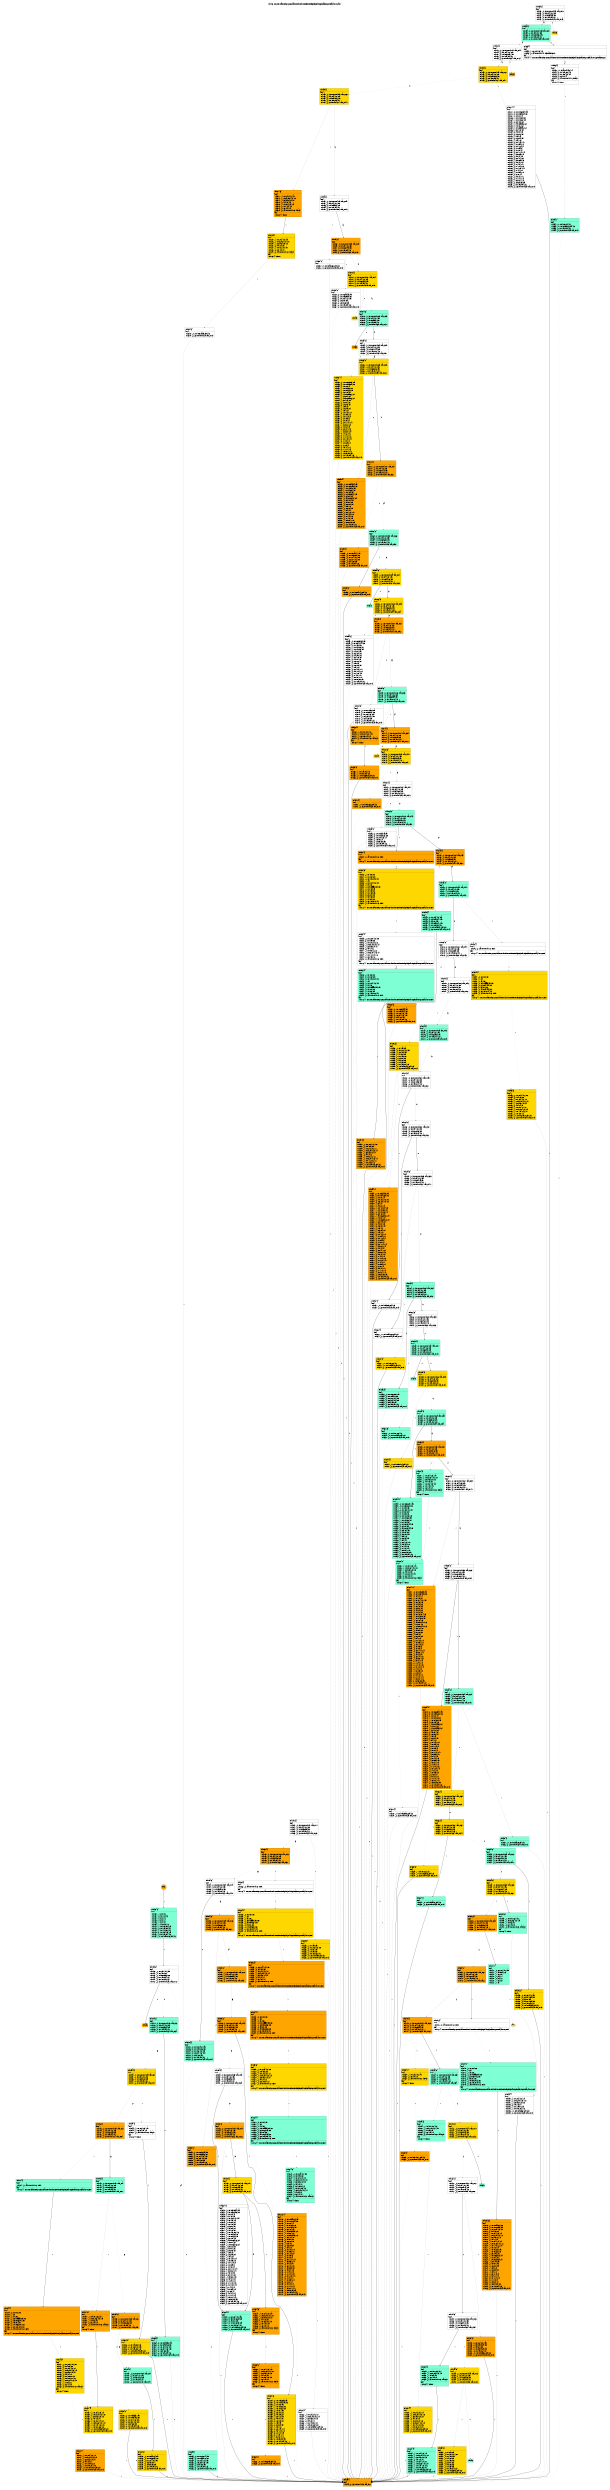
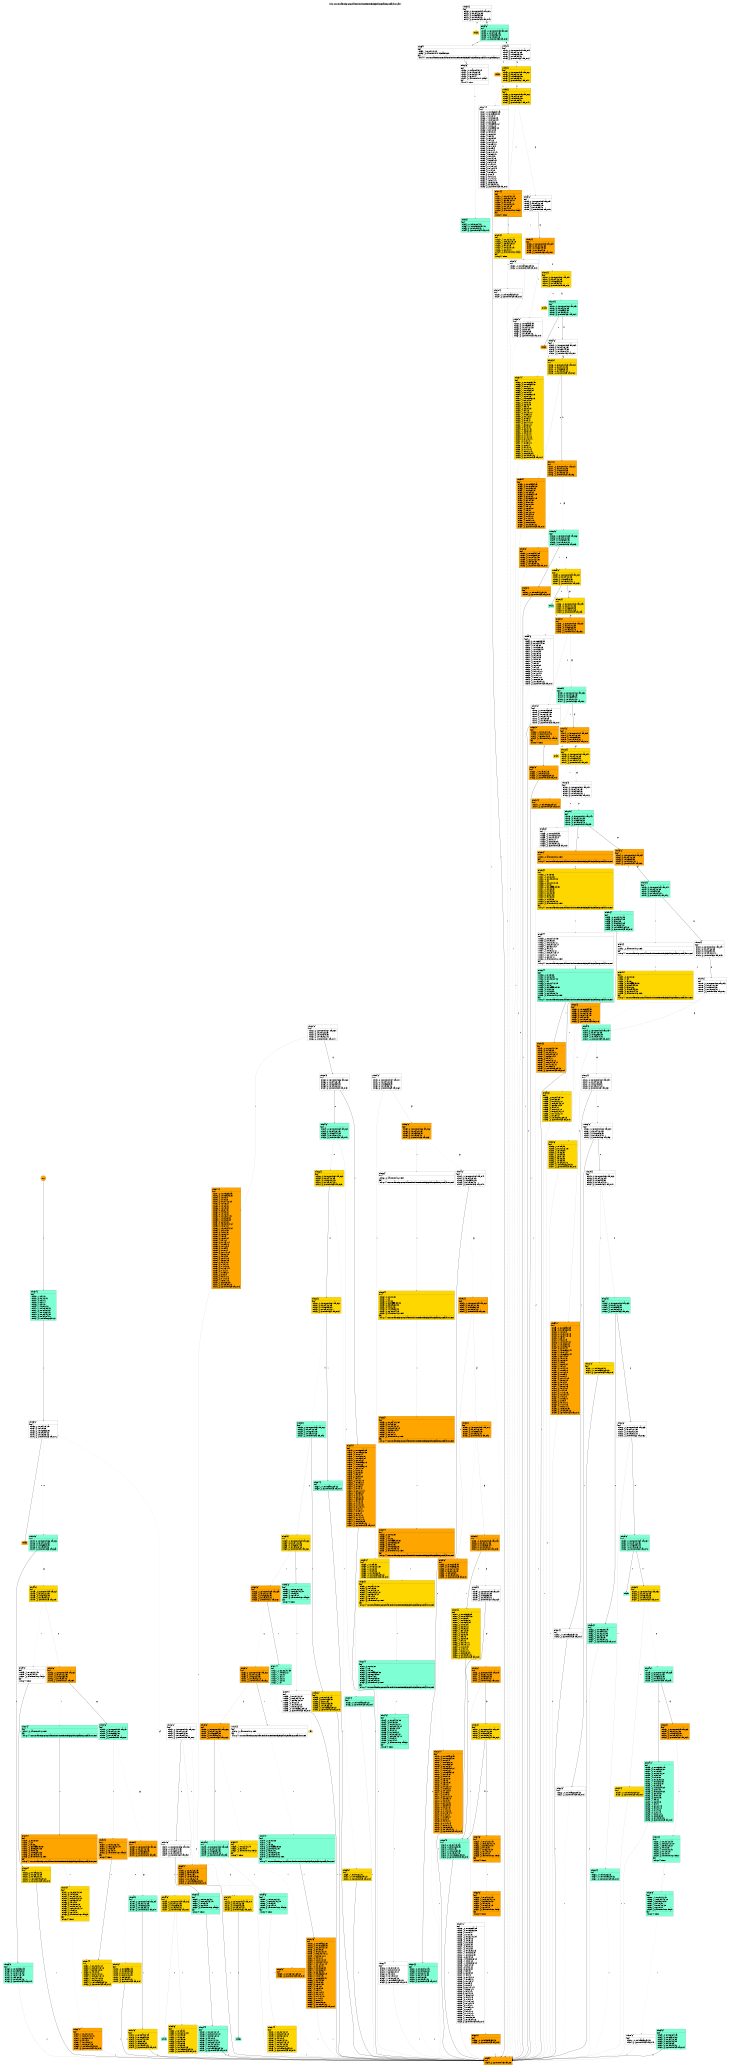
(445, 1466) -> none
(463, 2158) -> (194, 1828)
